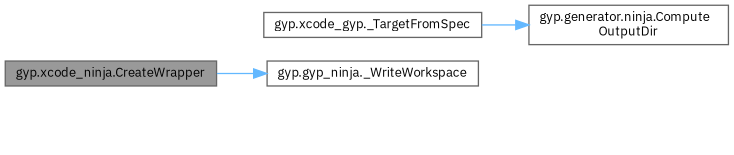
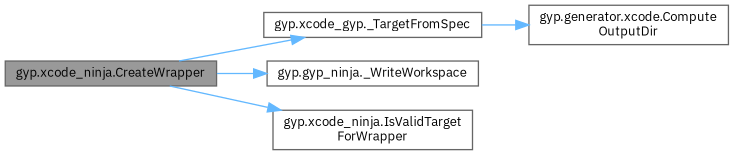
(629, 25) -> (629, 25)
none -> (235, 50)
none -> (373, 130)
